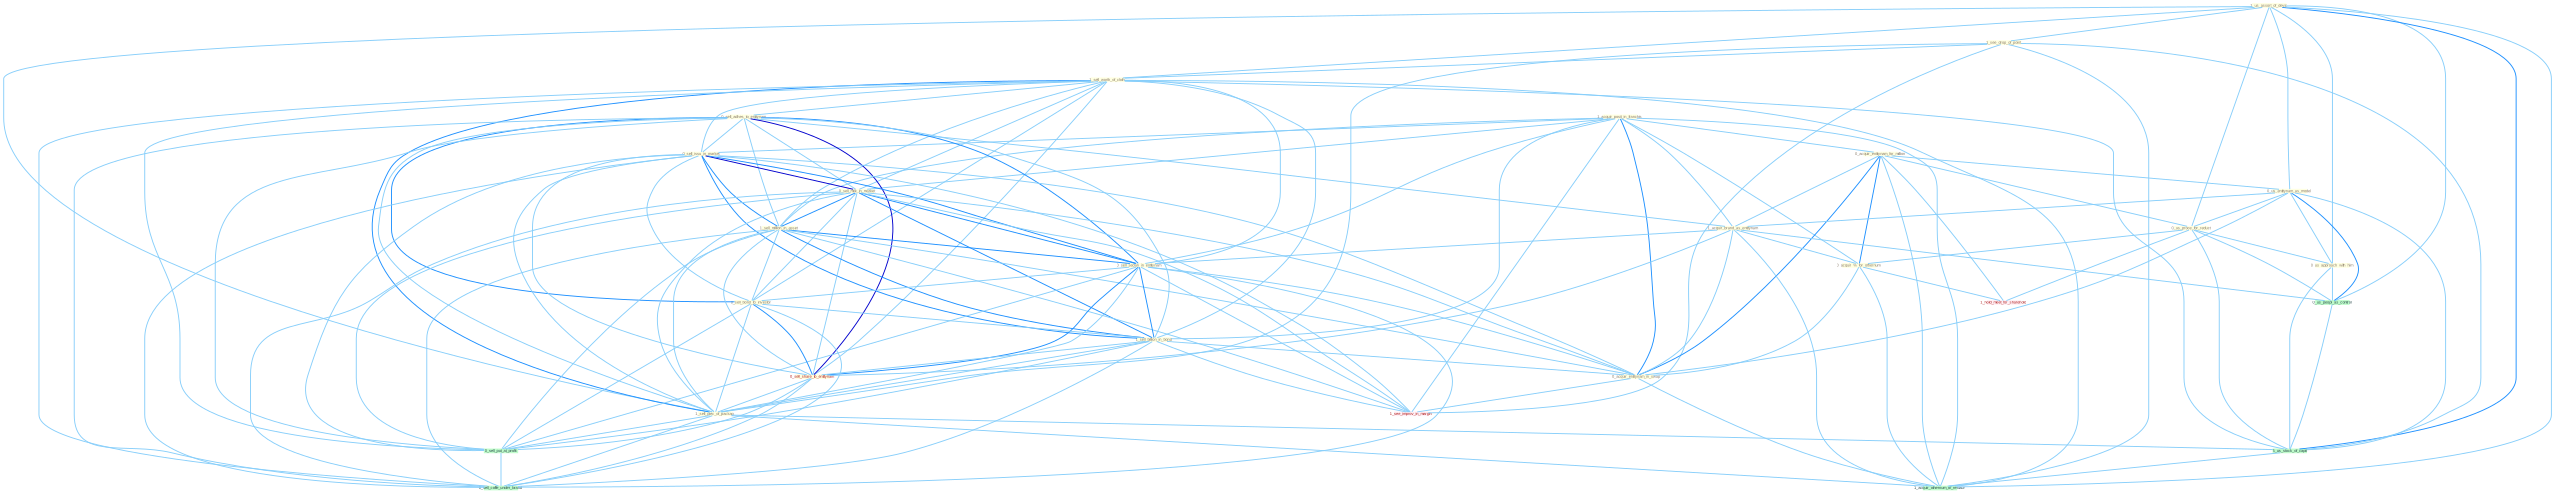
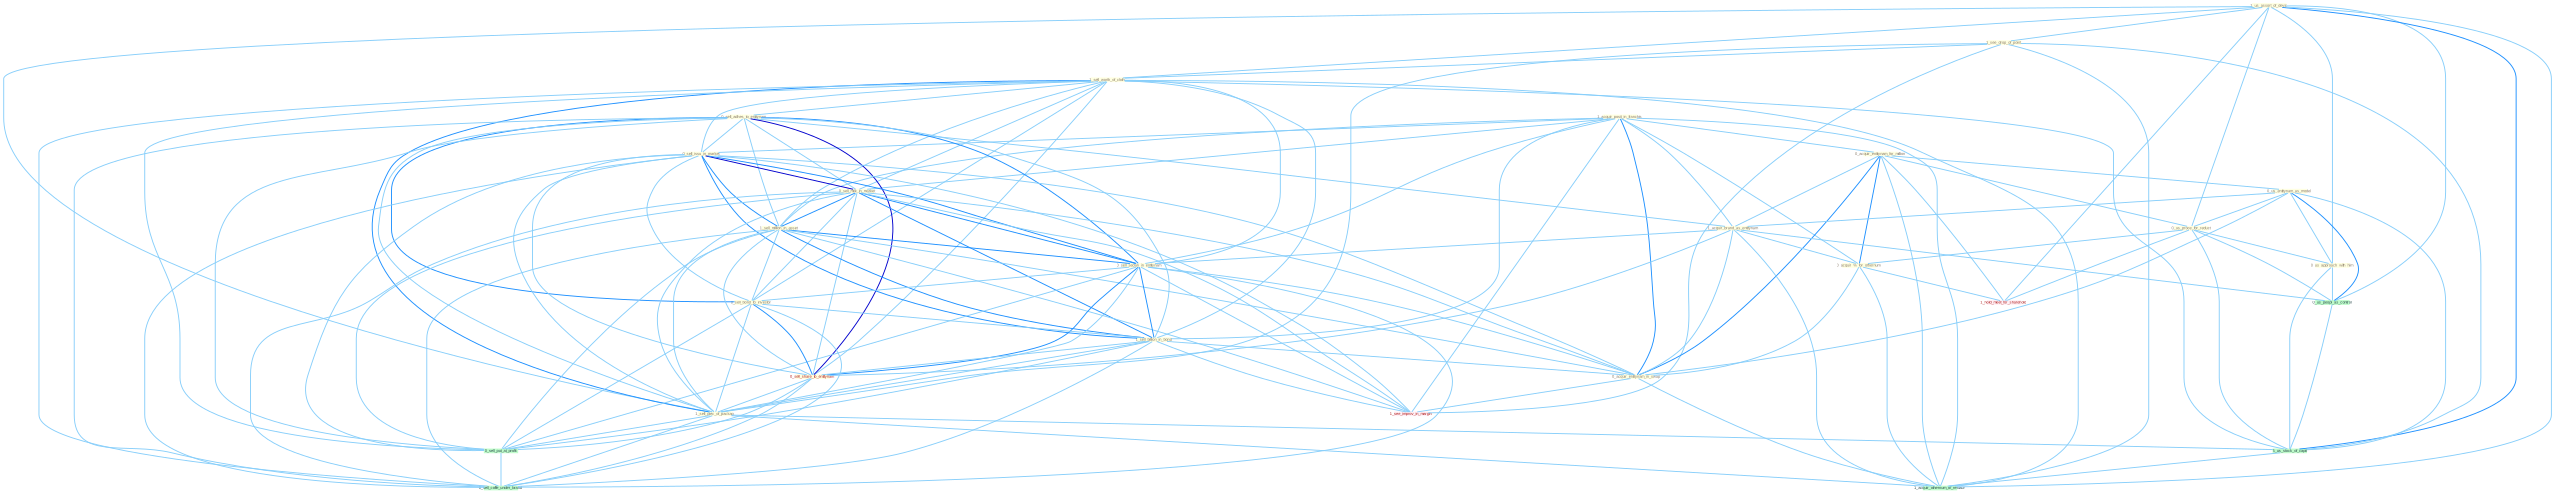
(2288, 97) -> (2137, 154)
